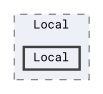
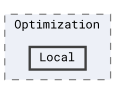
(52, 26) -> (58, 26)
